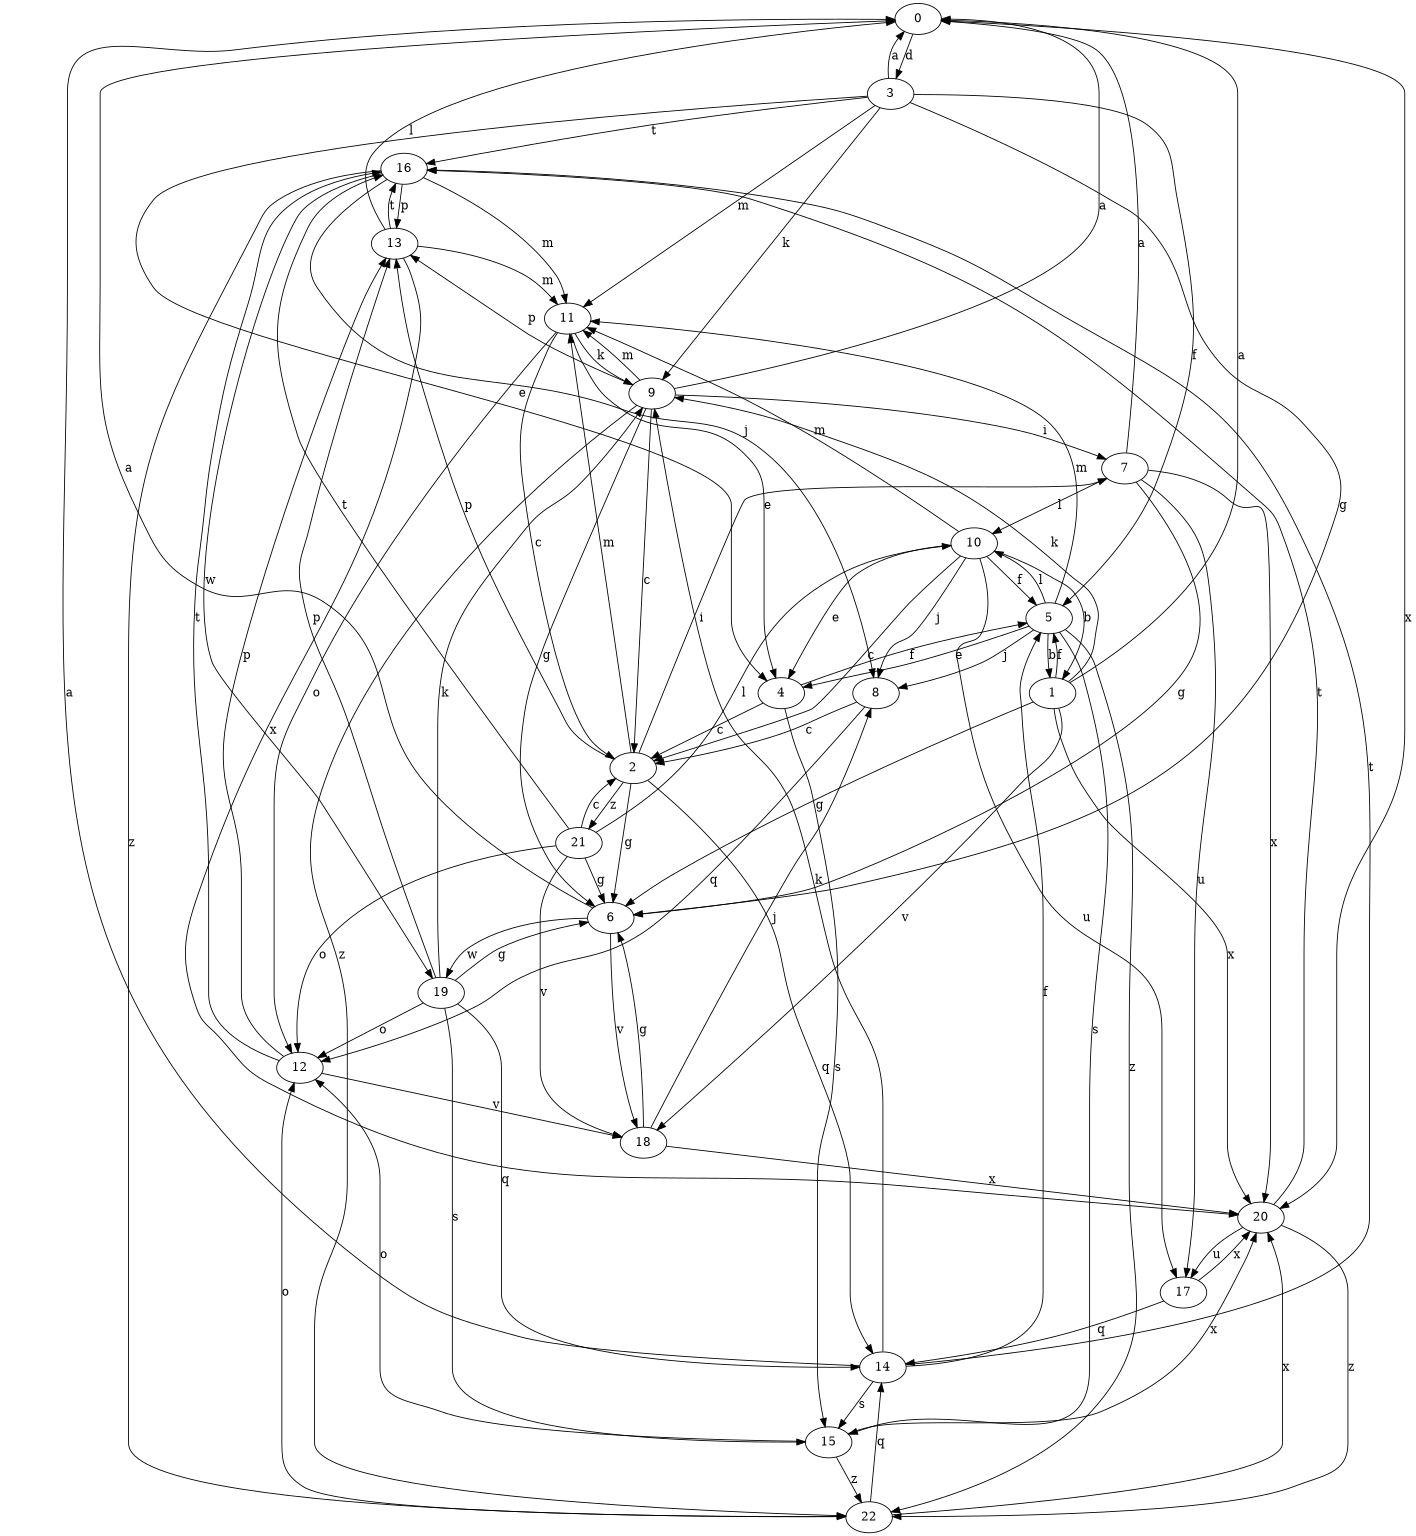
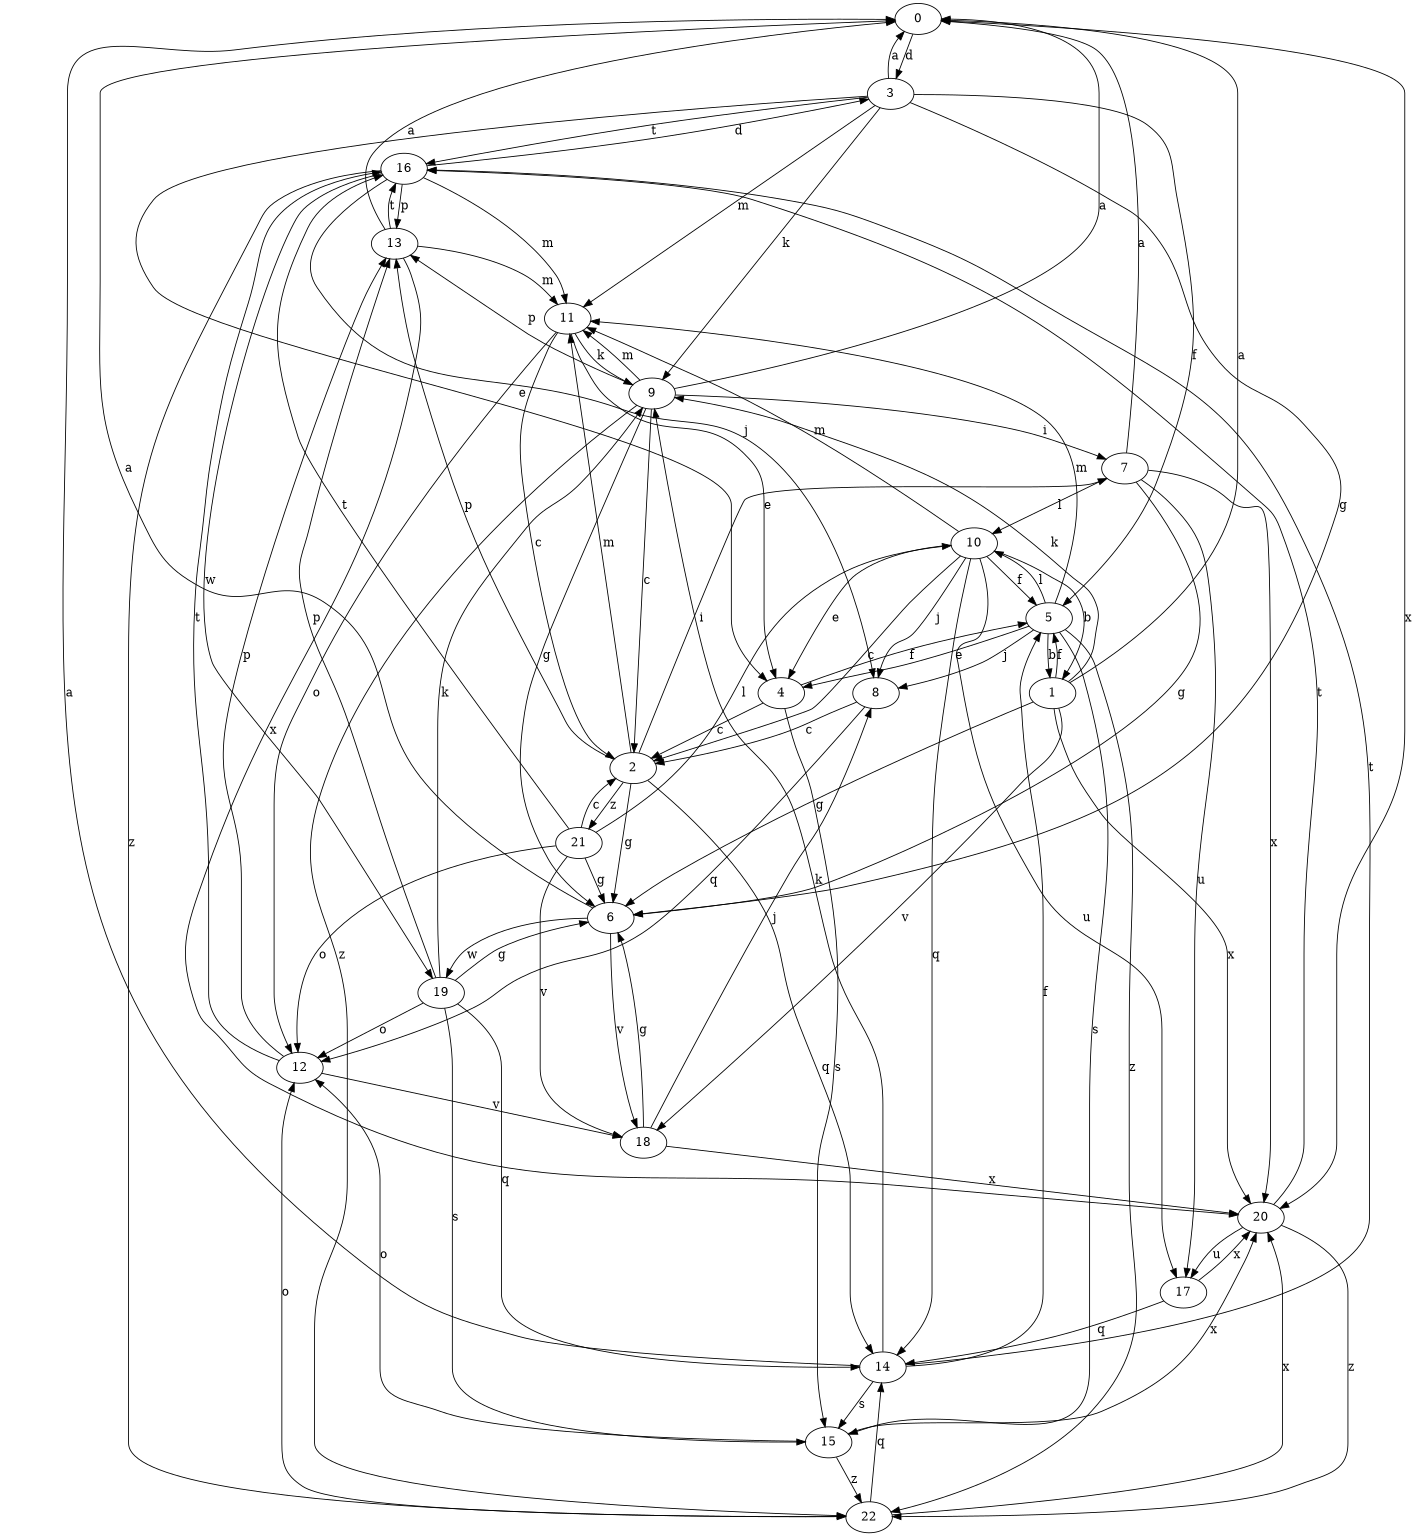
(411, 131) -> (411, 131)
none -> (645, 140)
none -> (932, 956)
